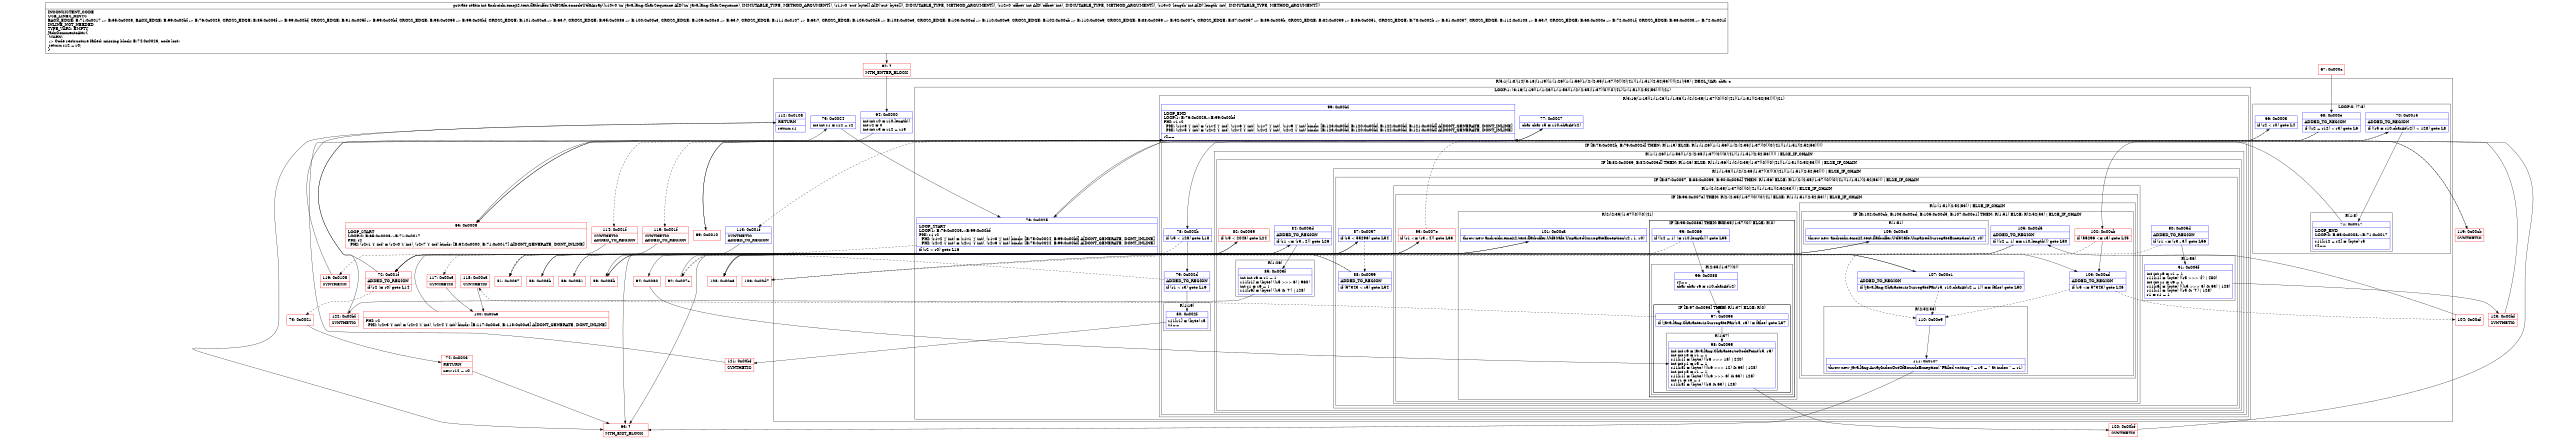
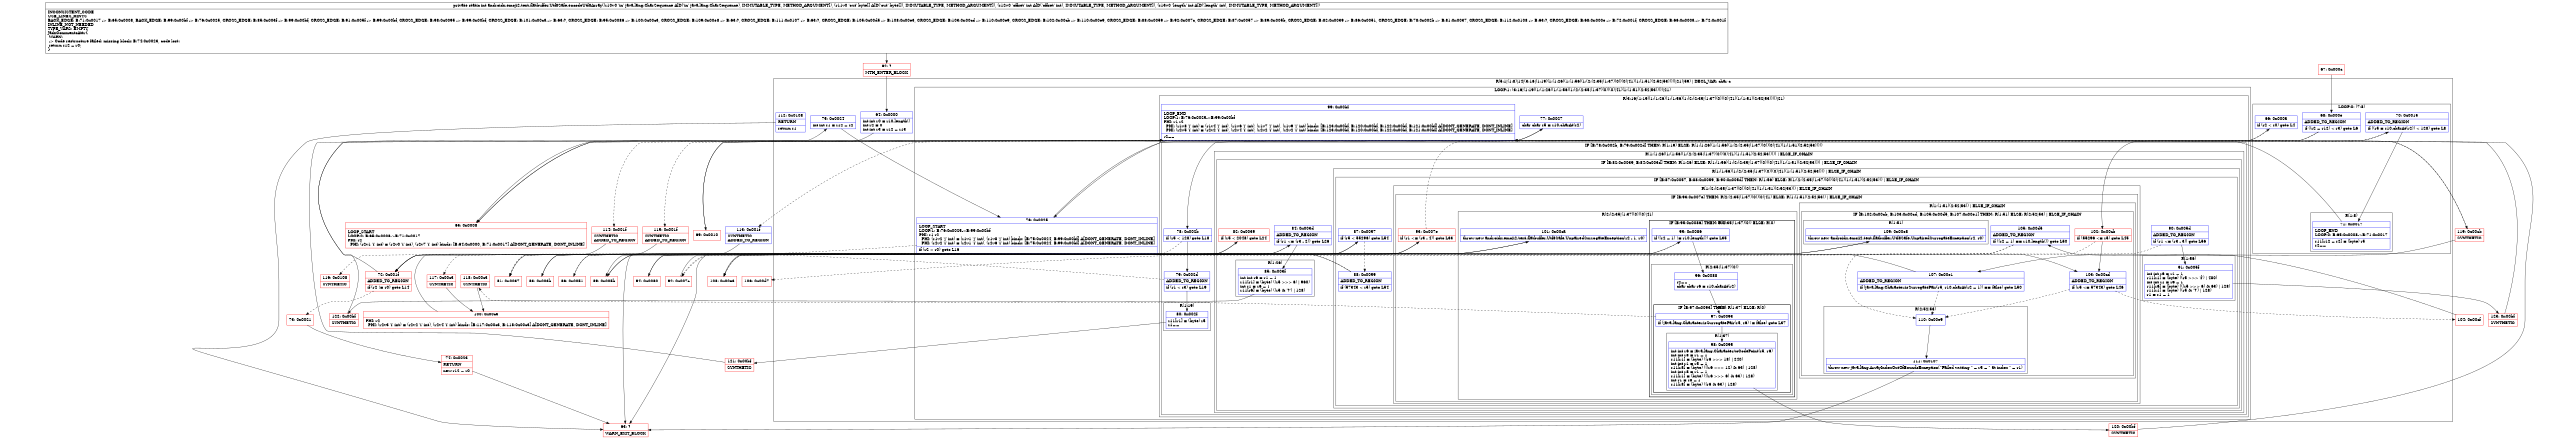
(330, 141) -> none
(1343, 254) -> (2218, 255)
(1365, 254) -> (1365, 254)
(1153, 349) -> (1159, 254)
(624, 433) -> (626, 433)
